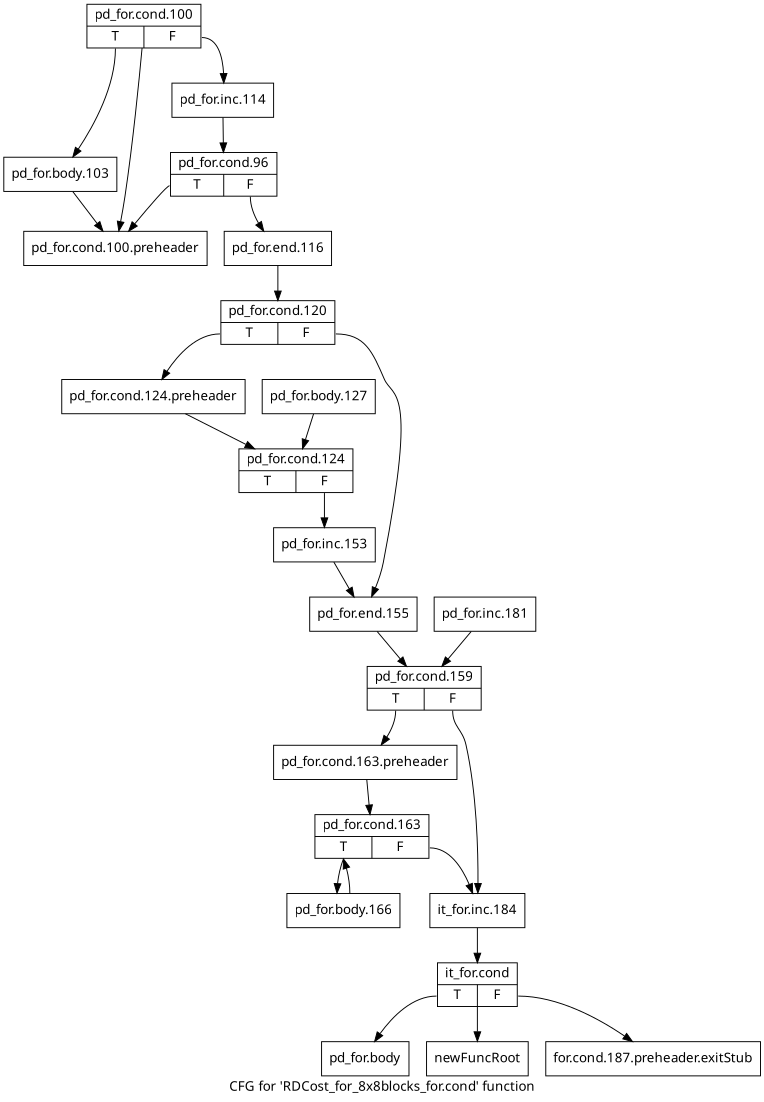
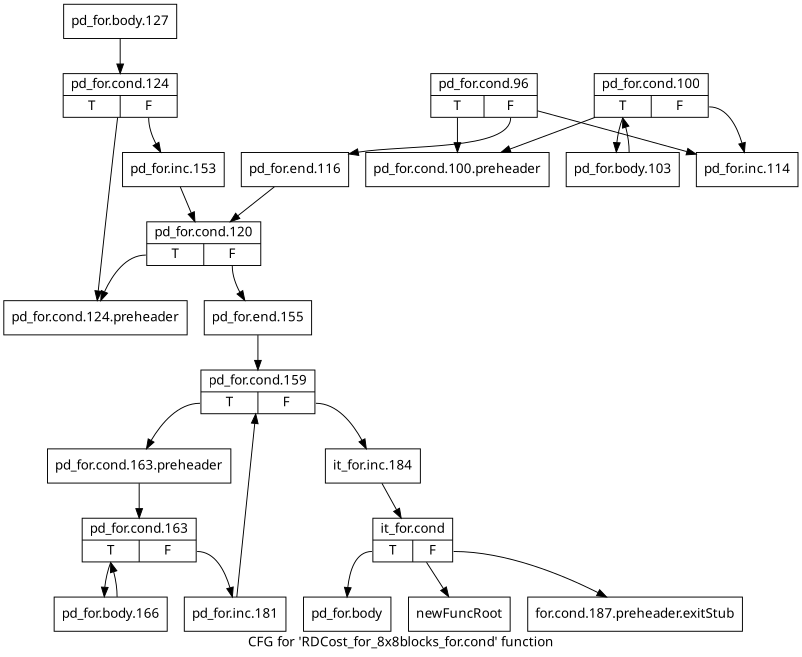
(223, 130) -> (612, 131)
(85, 208) -> (628, 141)
(216, 429) -> (108, 204)
(342, 575) -> (186, 200)
(454, 860) -> (219, 564)
